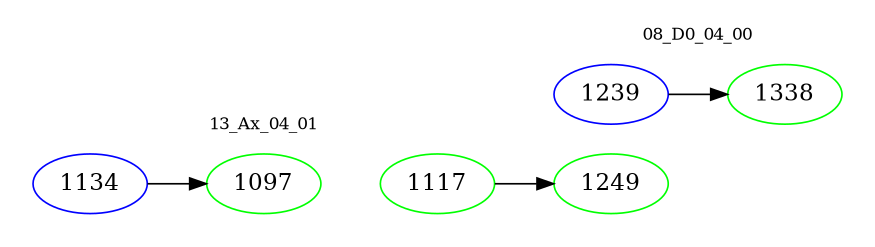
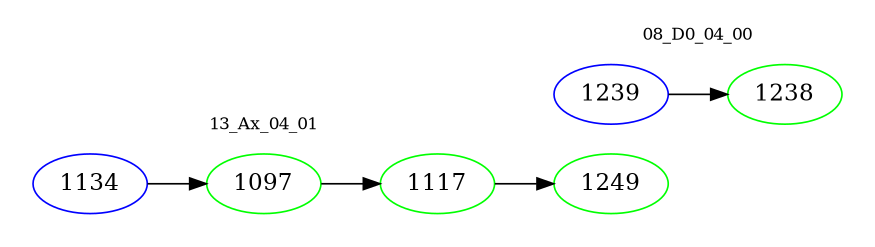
(785, 94) -> (785, 94)
none -> (342, 184)
